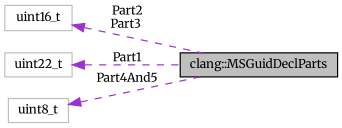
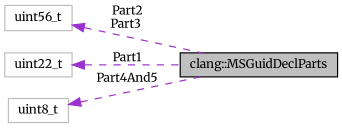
(38, 18) -> (38, 18)
